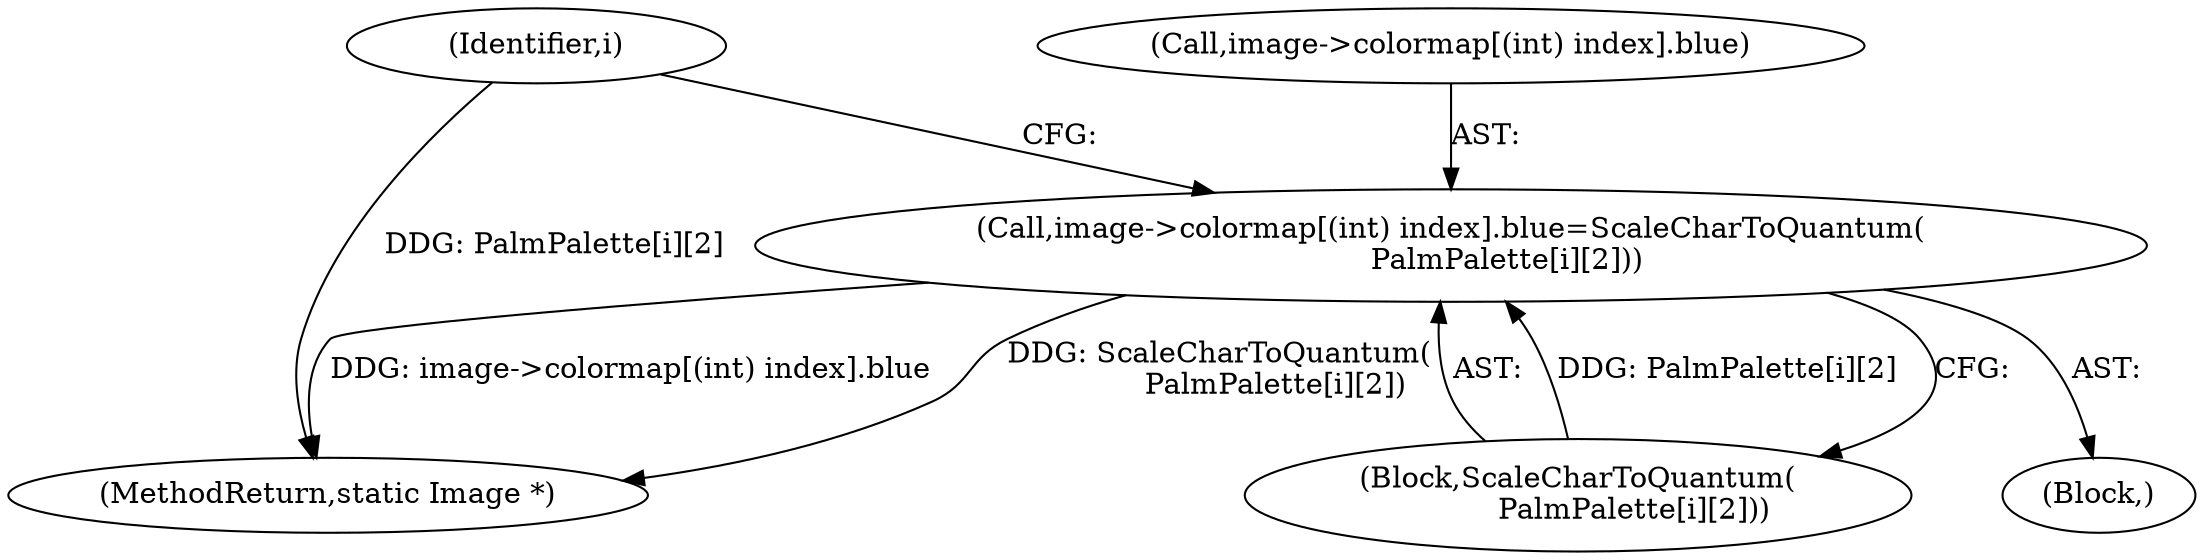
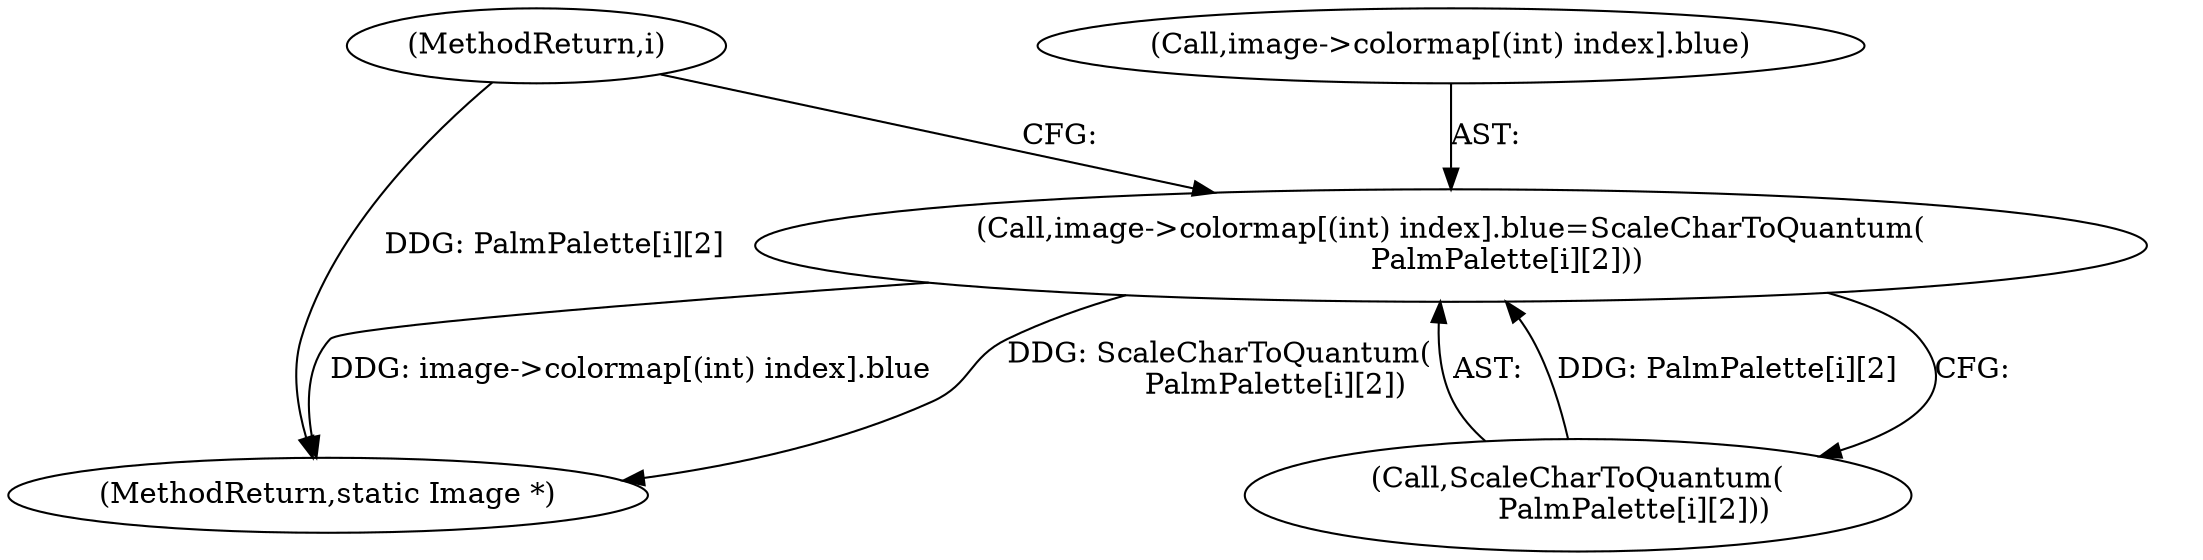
(536, 46) -> (536, 46)
(1578, 495) -> (1578, 495)
(2099, 495) -> none
